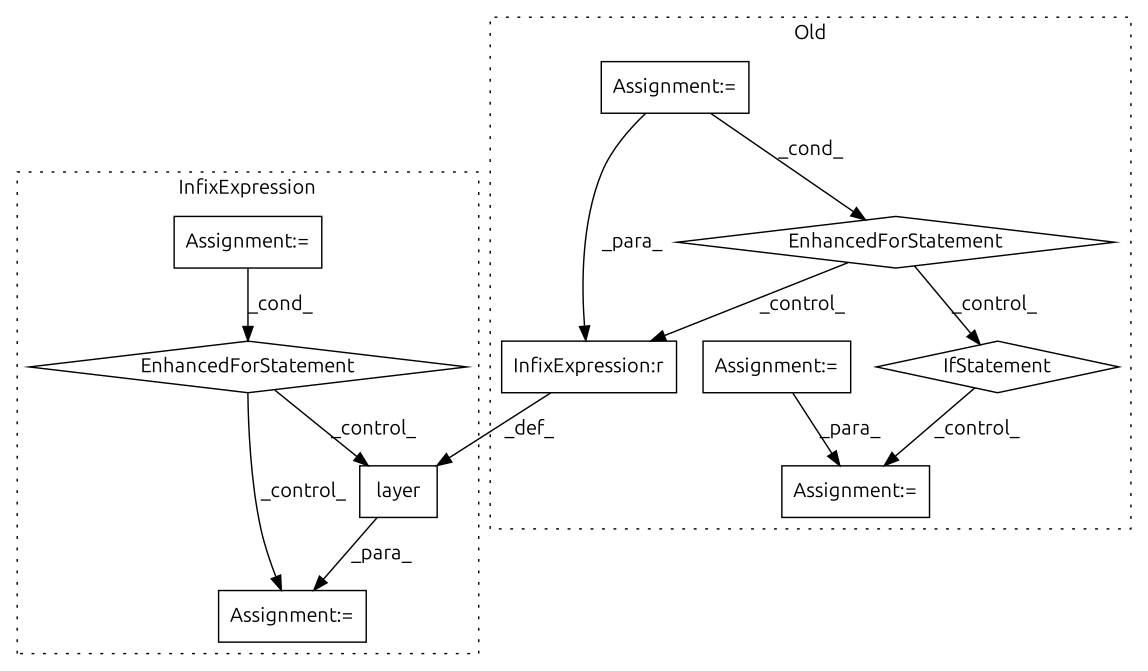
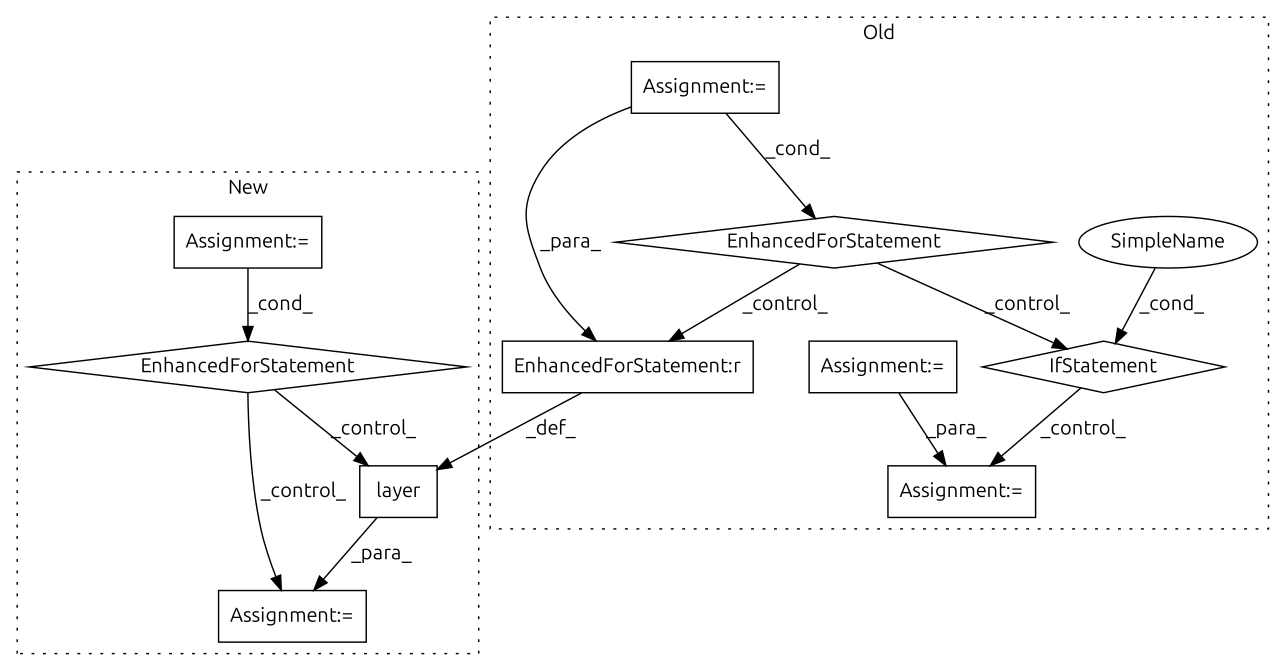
(248, 188) -> (248, 188)
none -> (1168, 242)
(589, 367) -> (628, 367)
